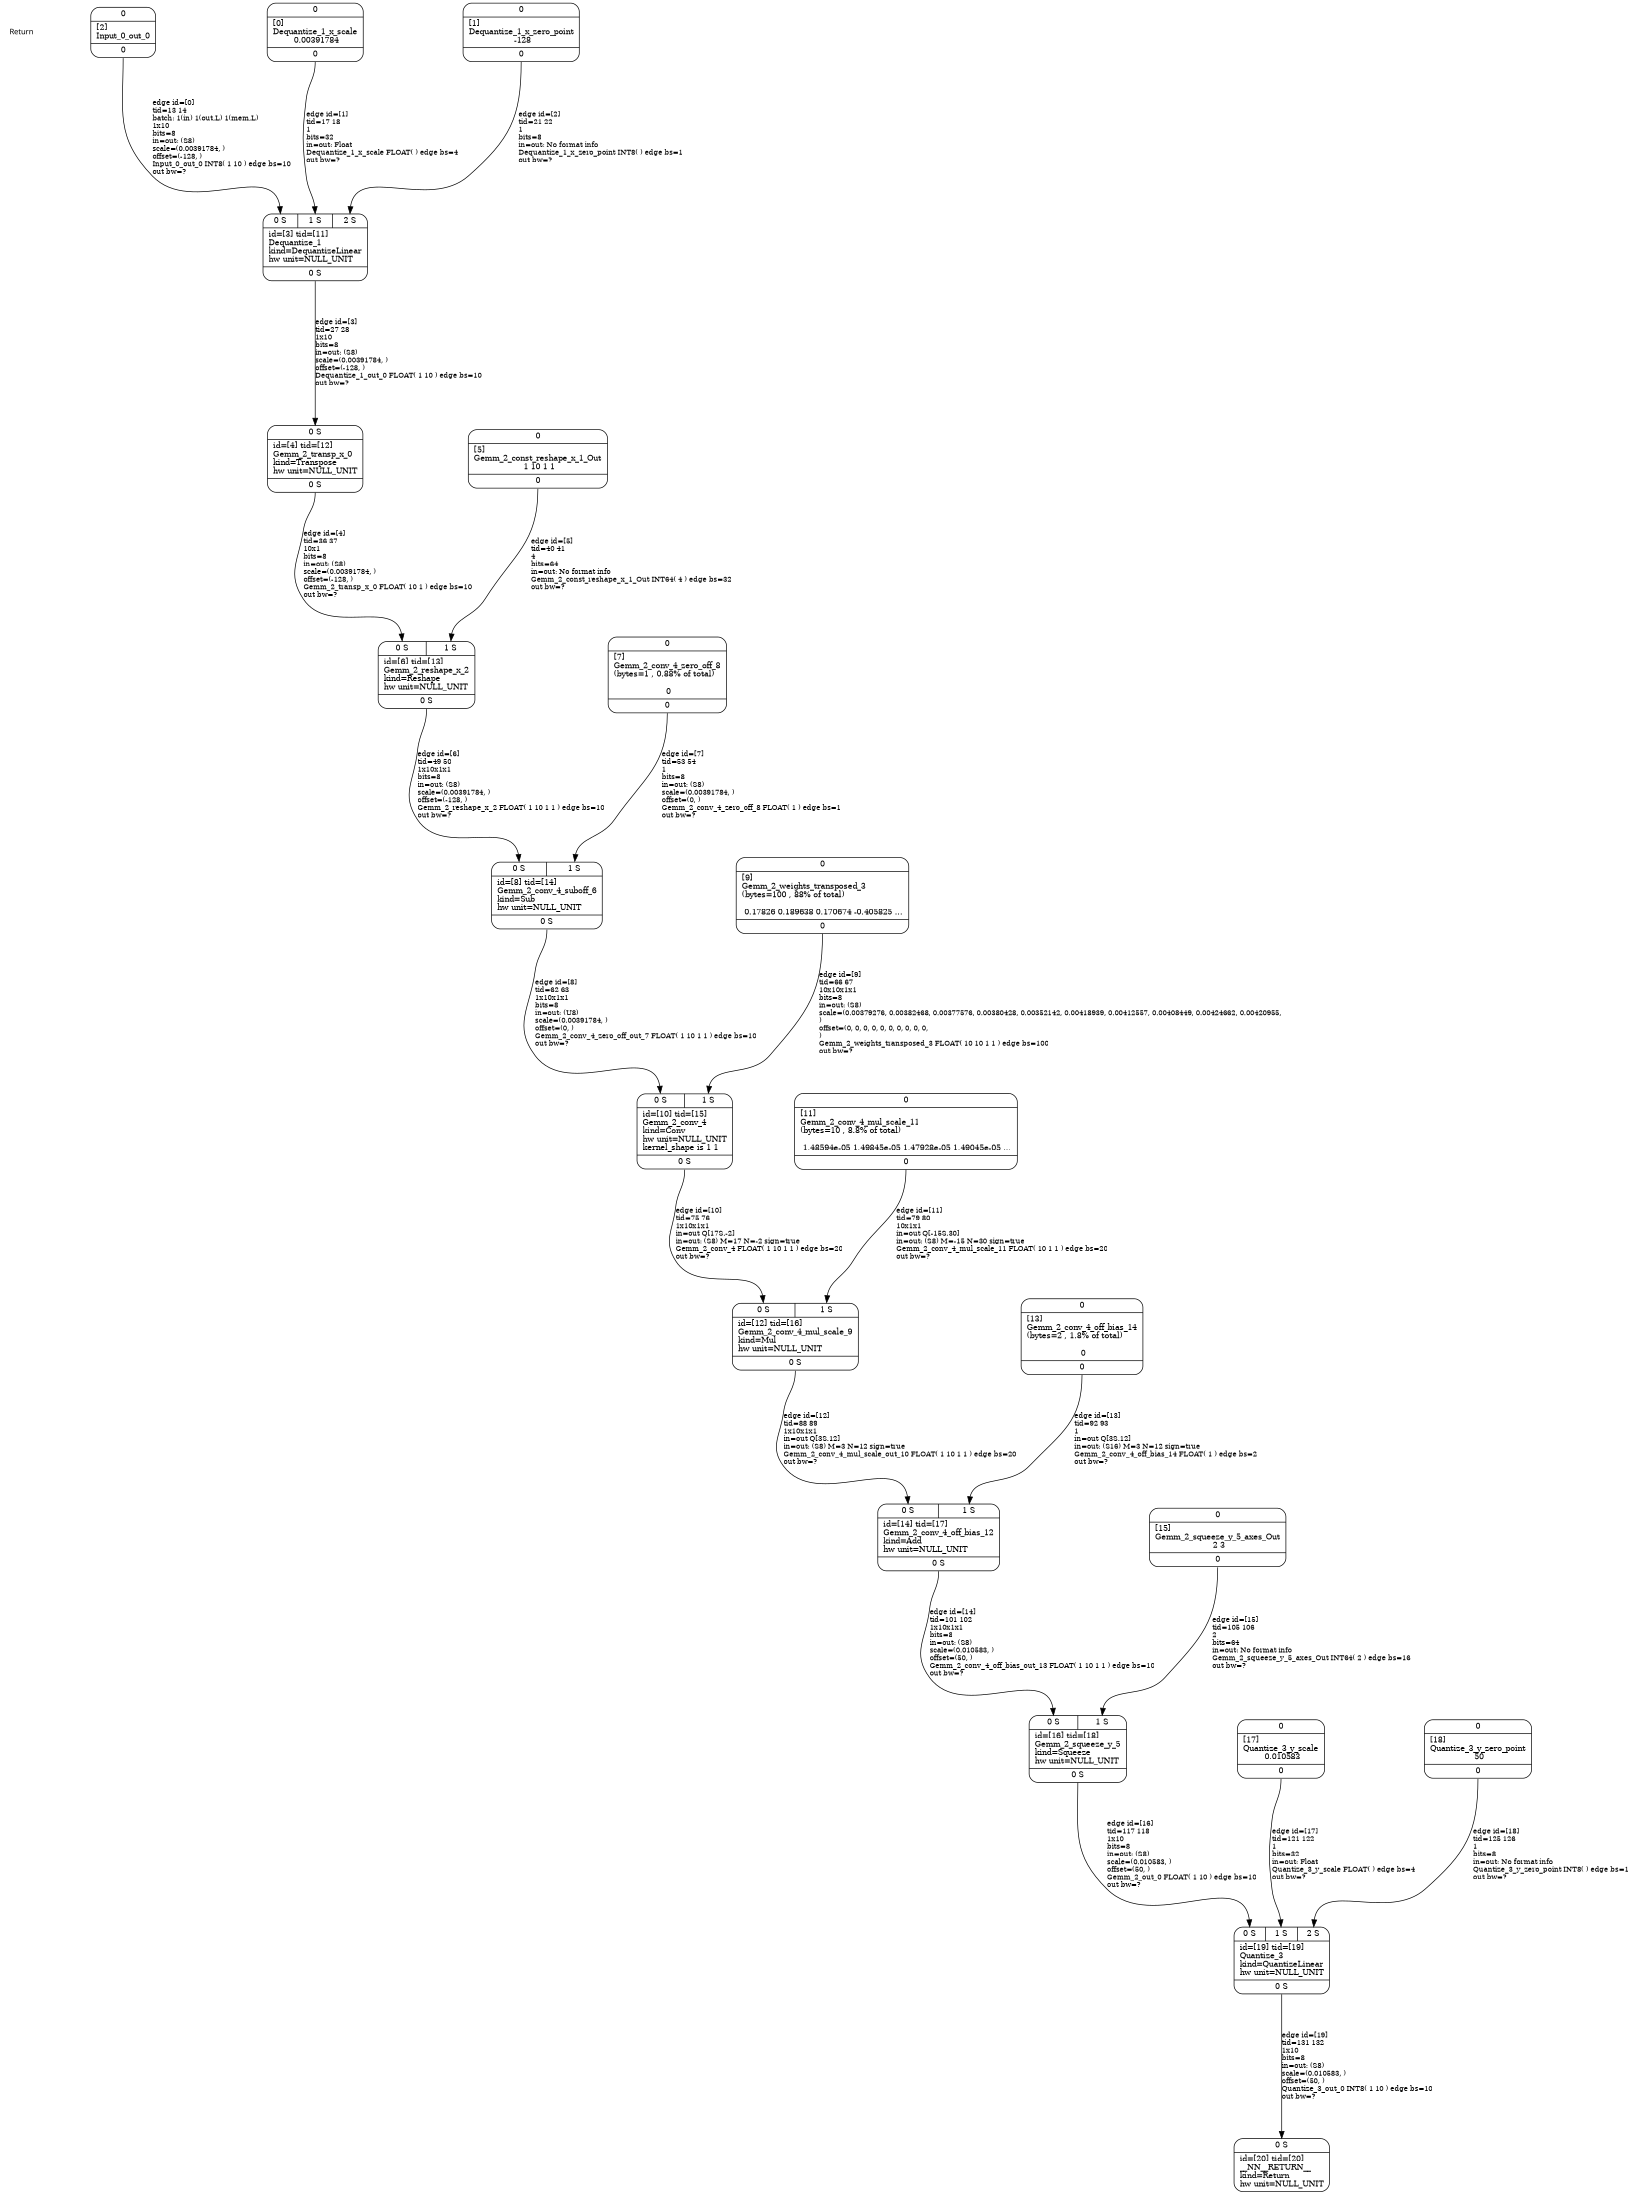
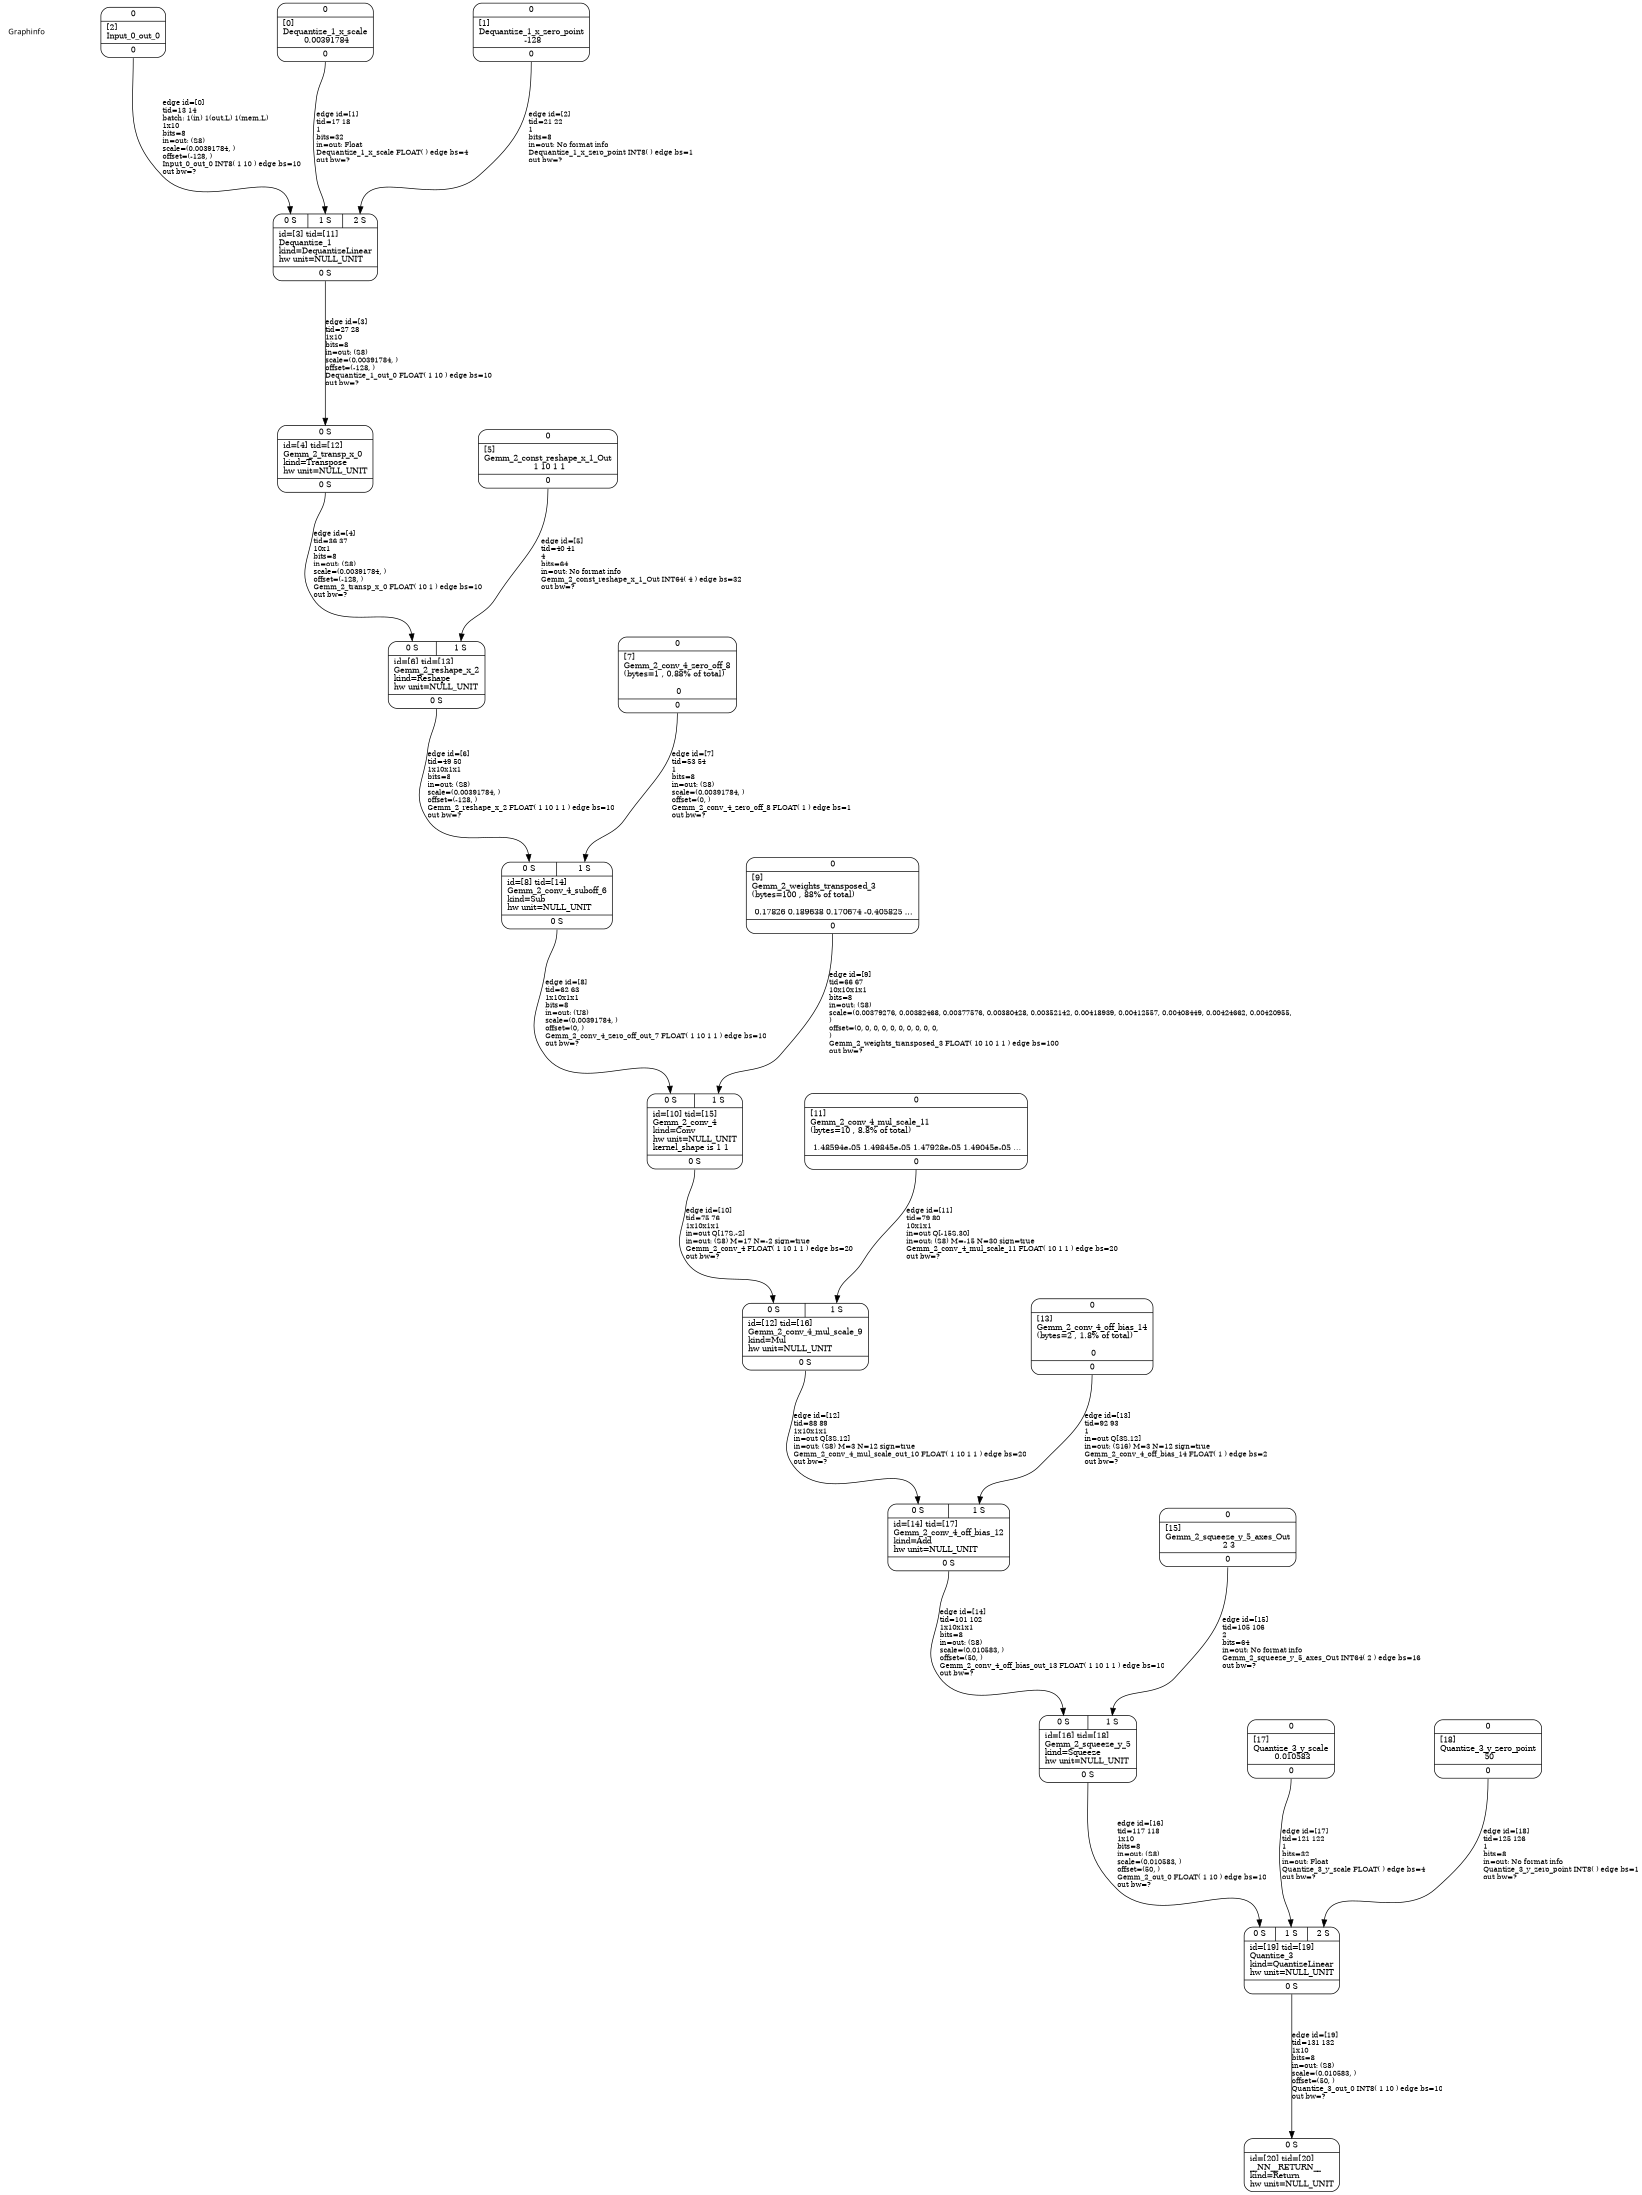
(22, 32) -> (27, 32)
